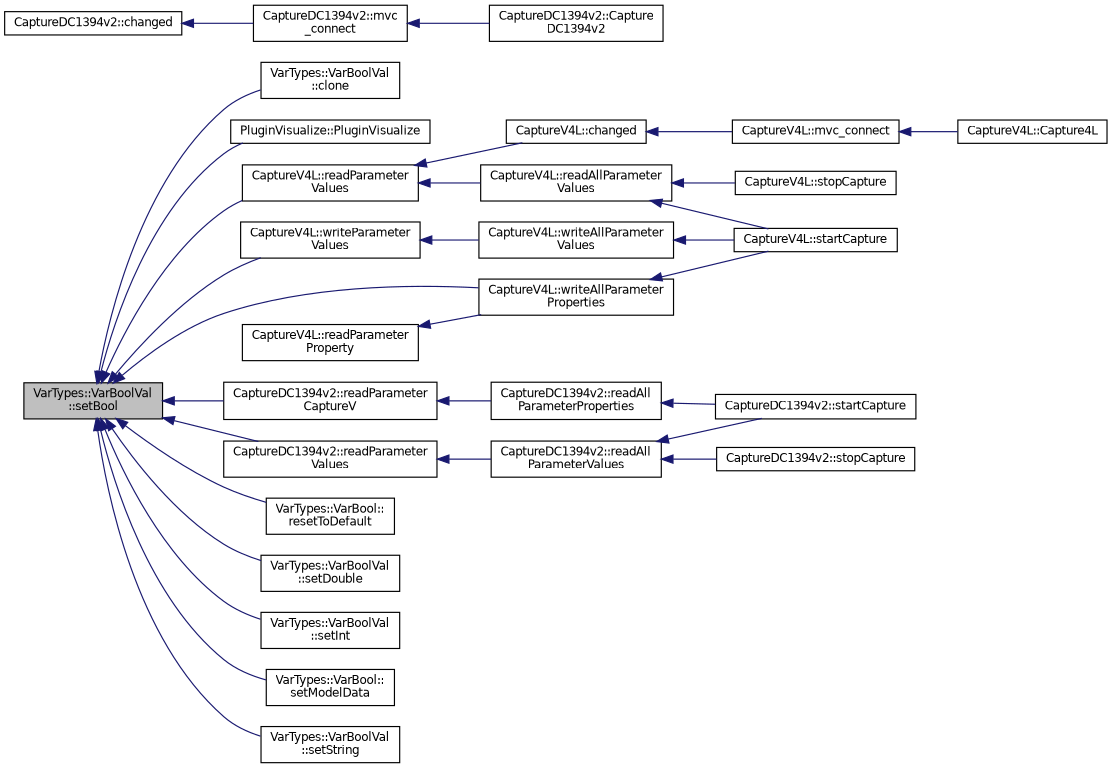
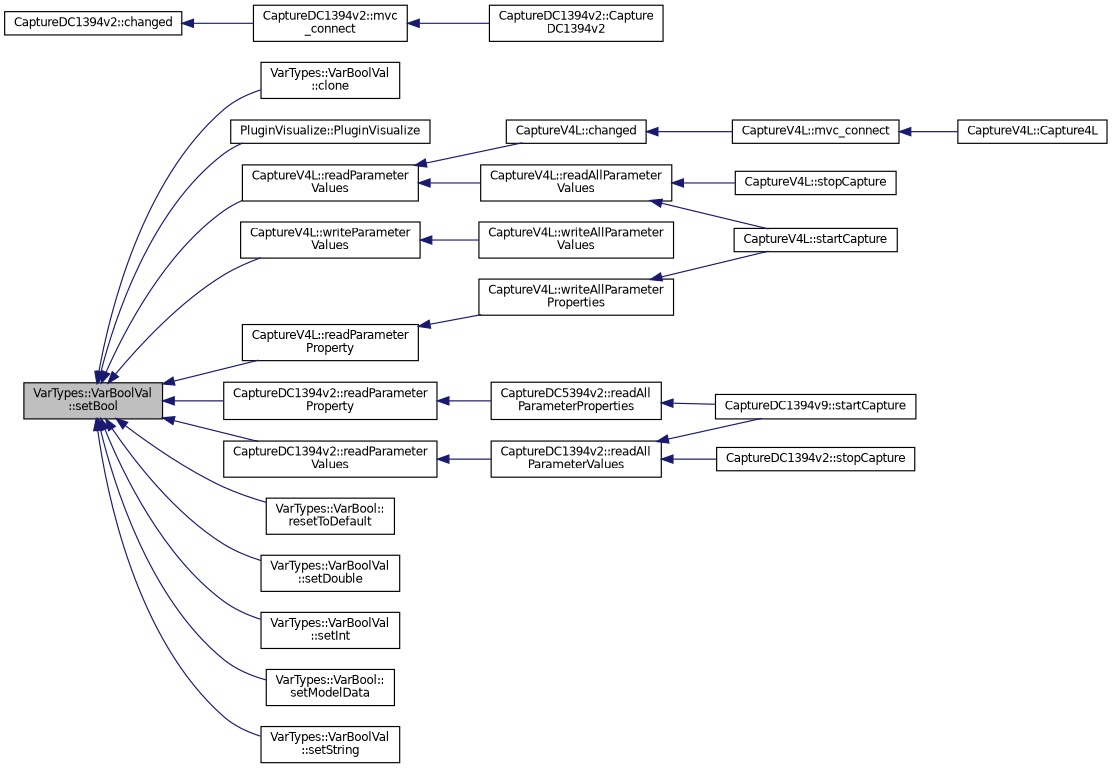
(710, 240) -> none
(291, 297) -> (216, 371)
(330, 401) -> (330, 401)
(576, 401) -> (576, 401)
(816, 407) -> (816, 407)
